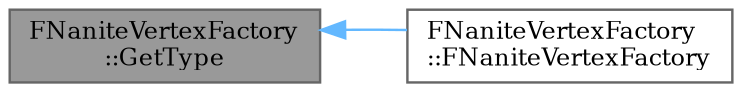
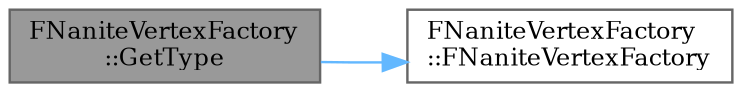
(376, 30) -> (352, 62)
